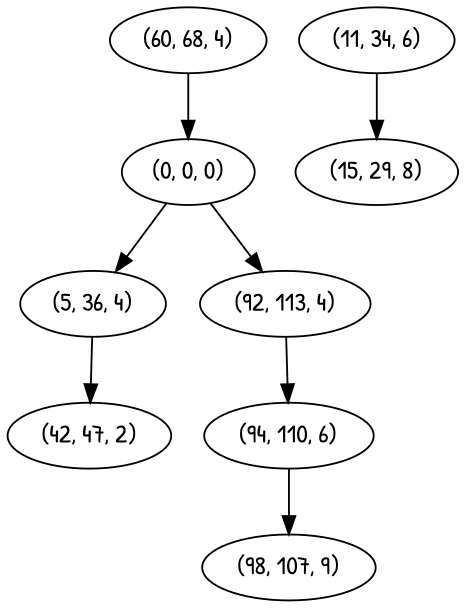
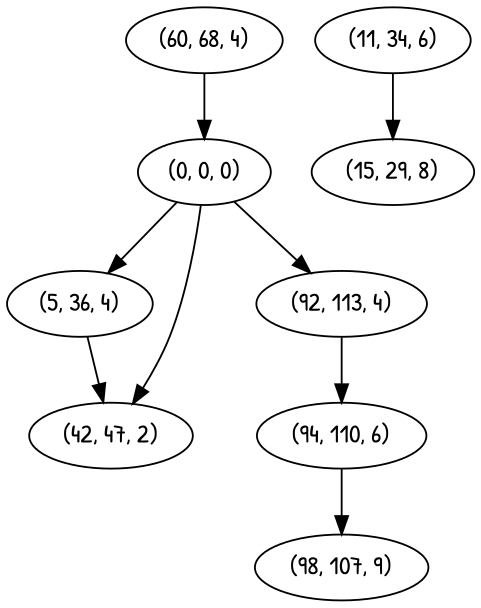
none -> (182, 300)
